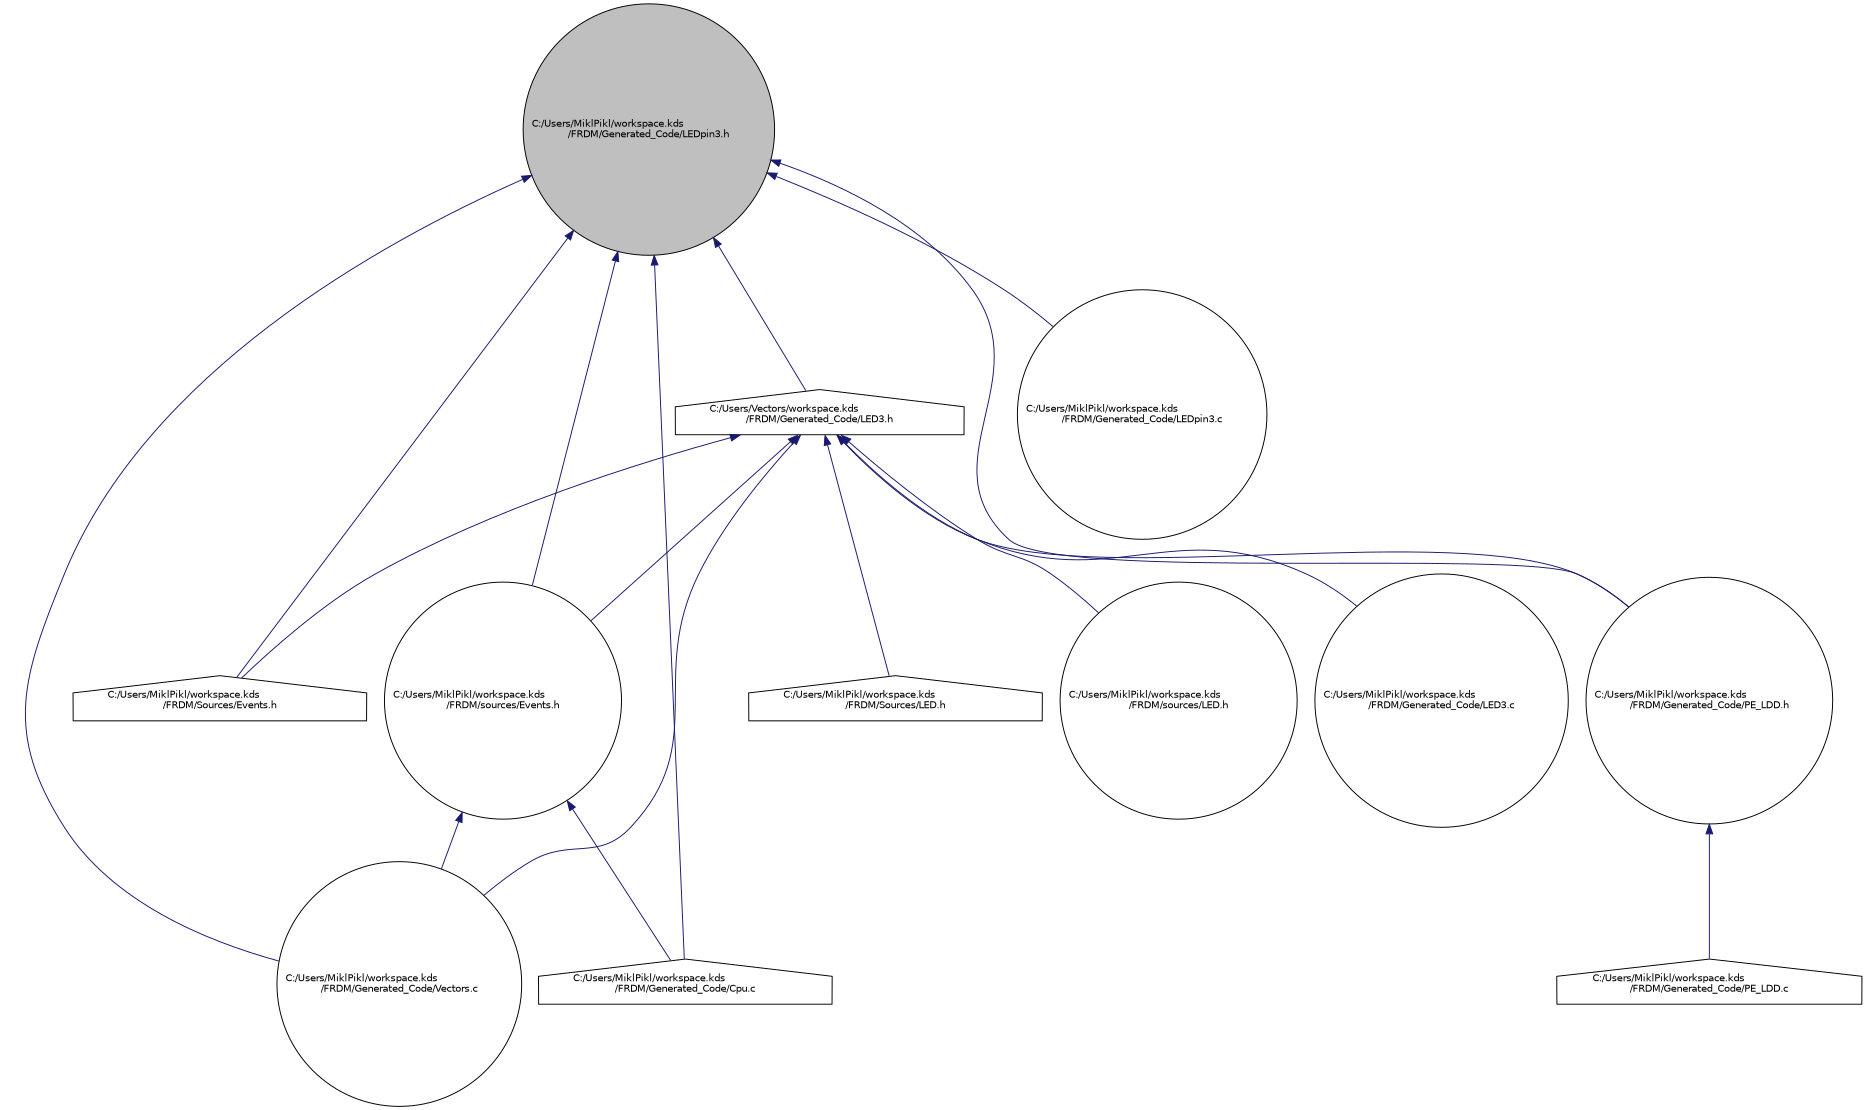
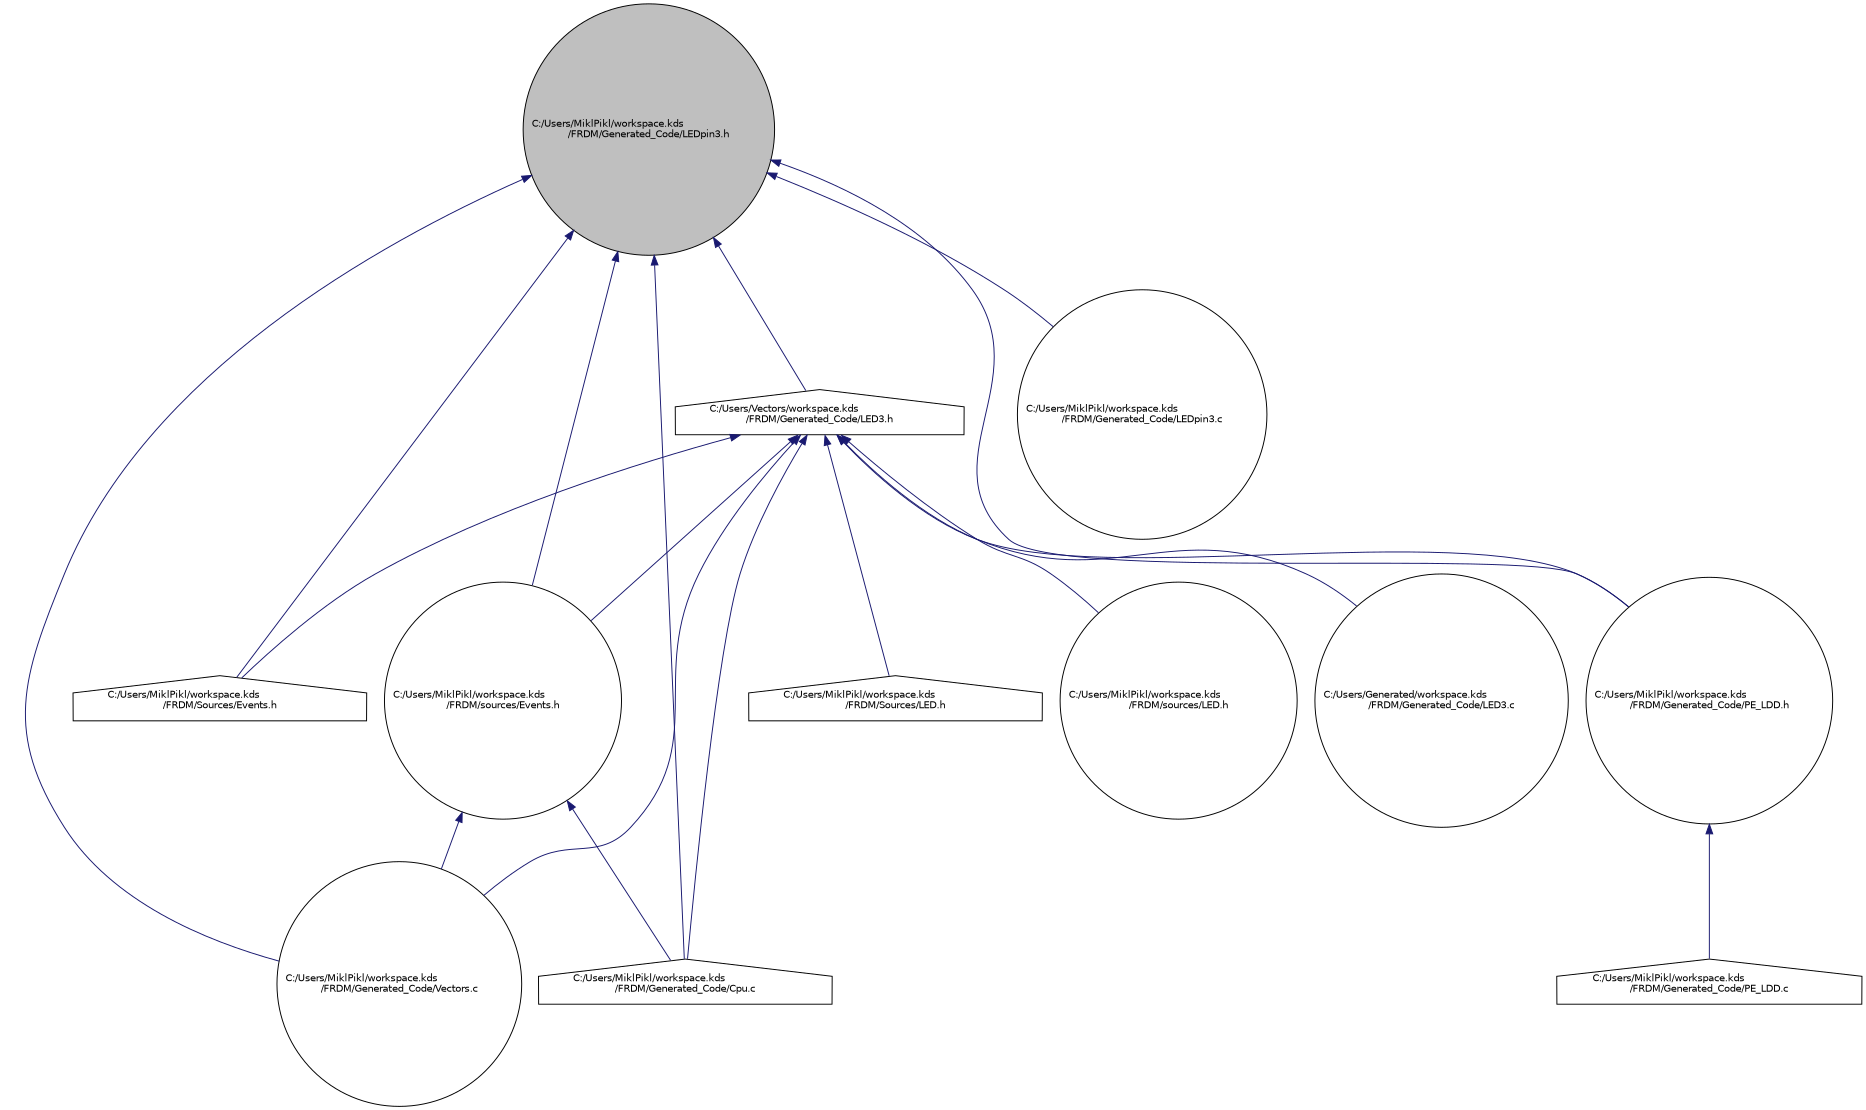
none -> (717, 694)
(1442, 701) -> (1442, 701)
